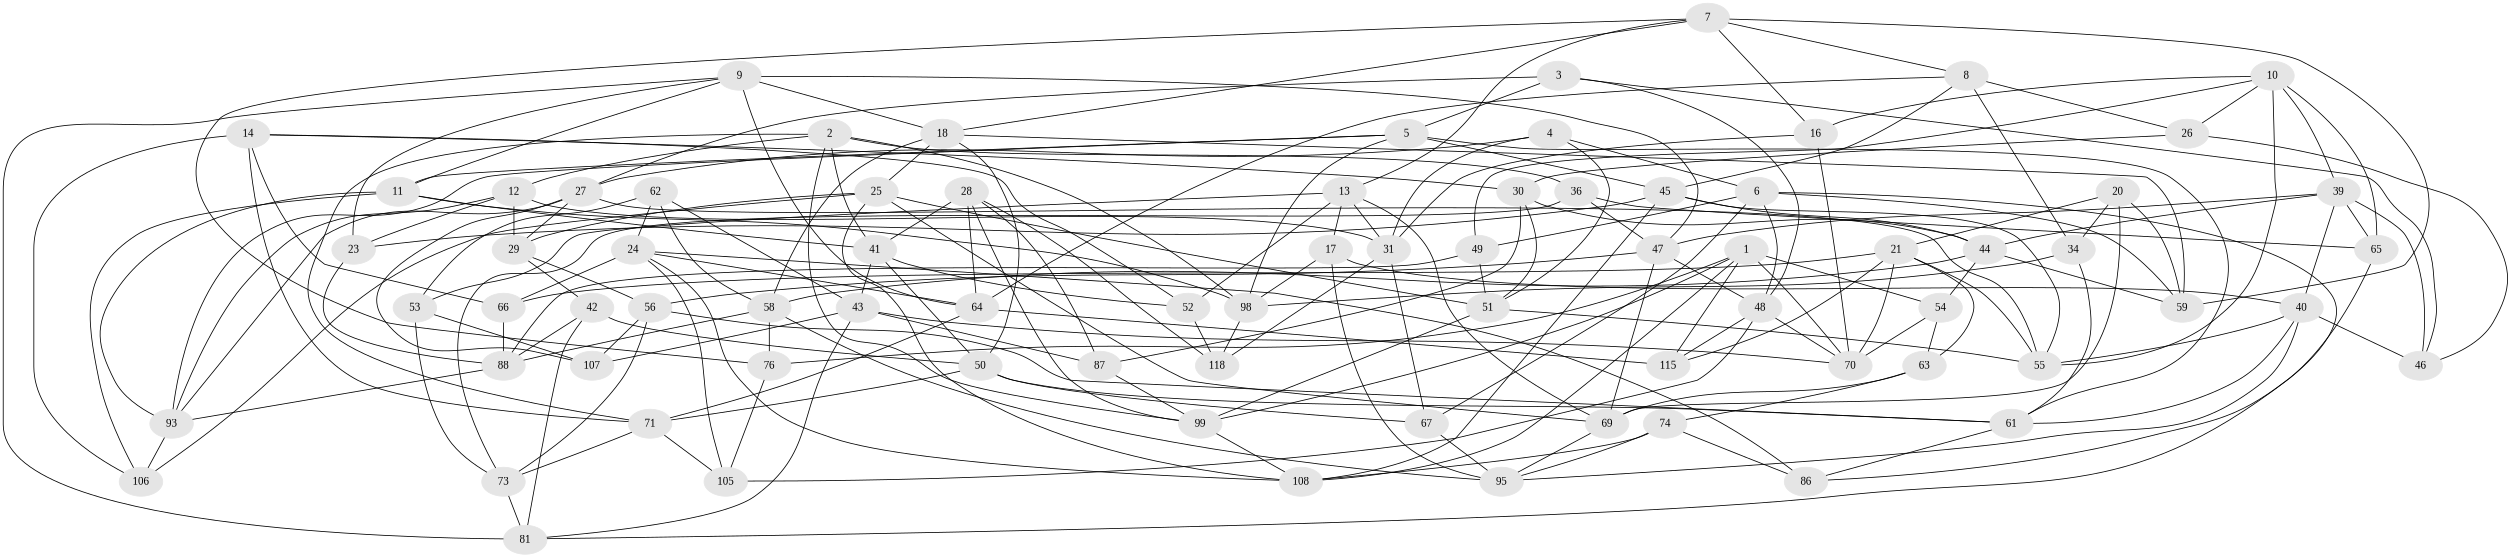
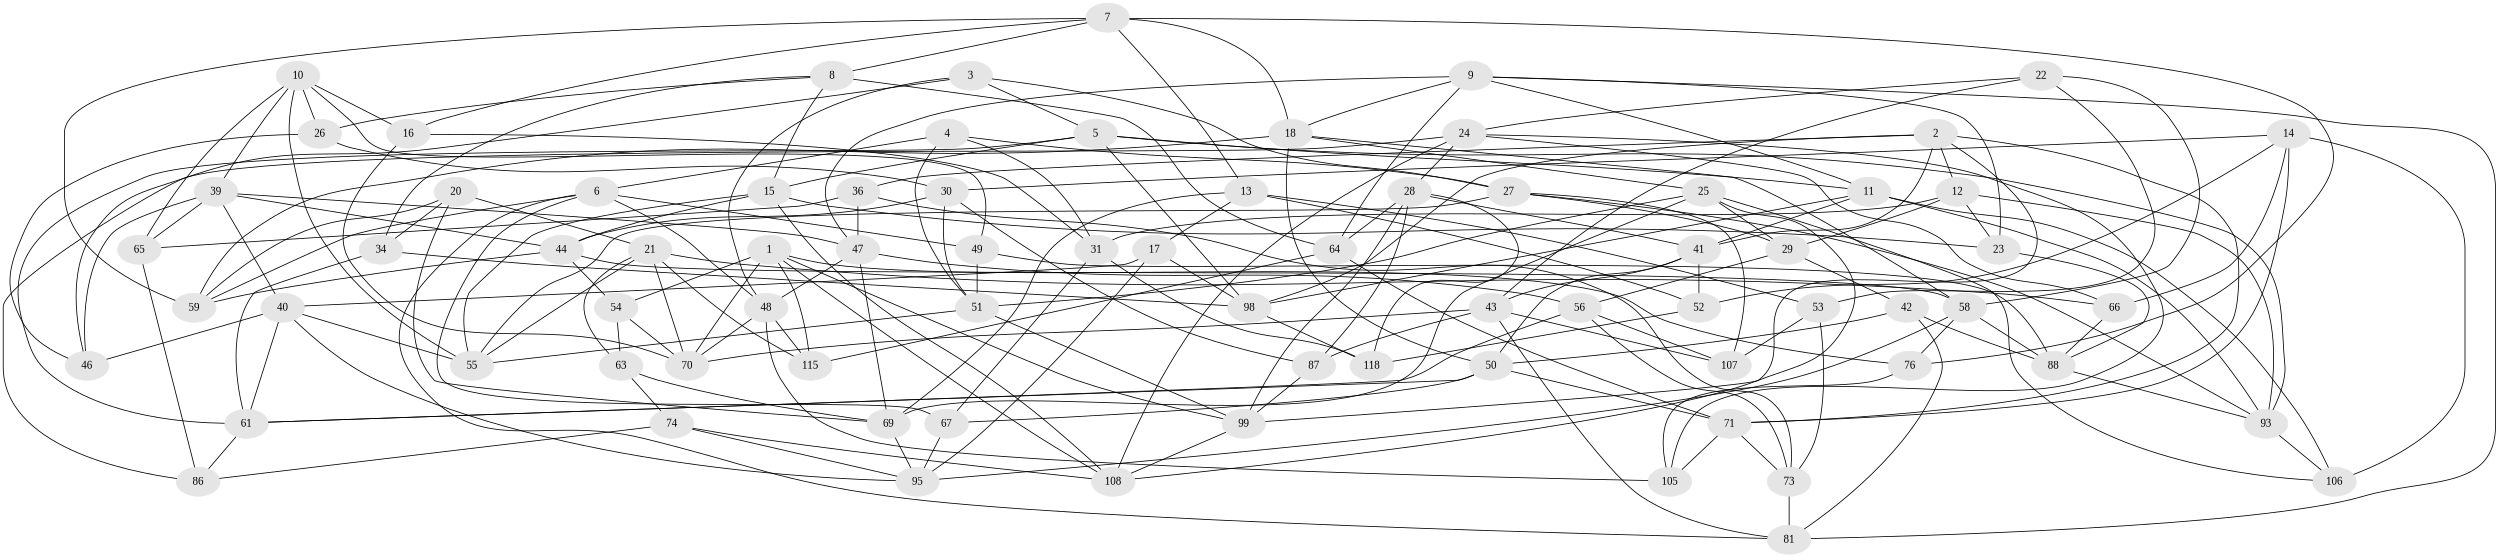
(656, 192) -> (2041, 76)
(1665, 192) -> (769, 192)
(1367, 221) -> none
(730, 266) -> (1437, 163)
